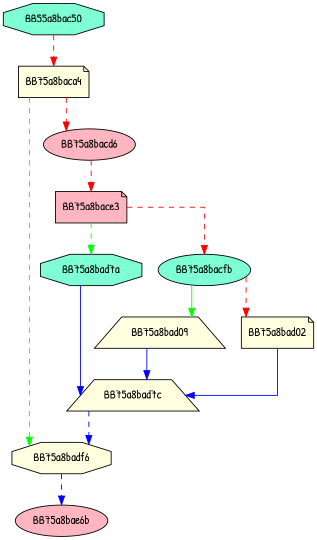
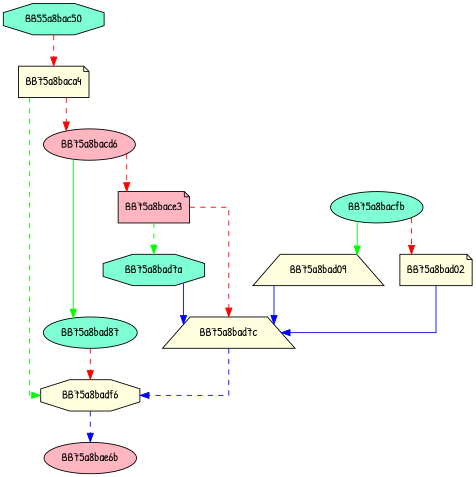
(185, 207) -> (229, 238)
none -> (90, 333)
